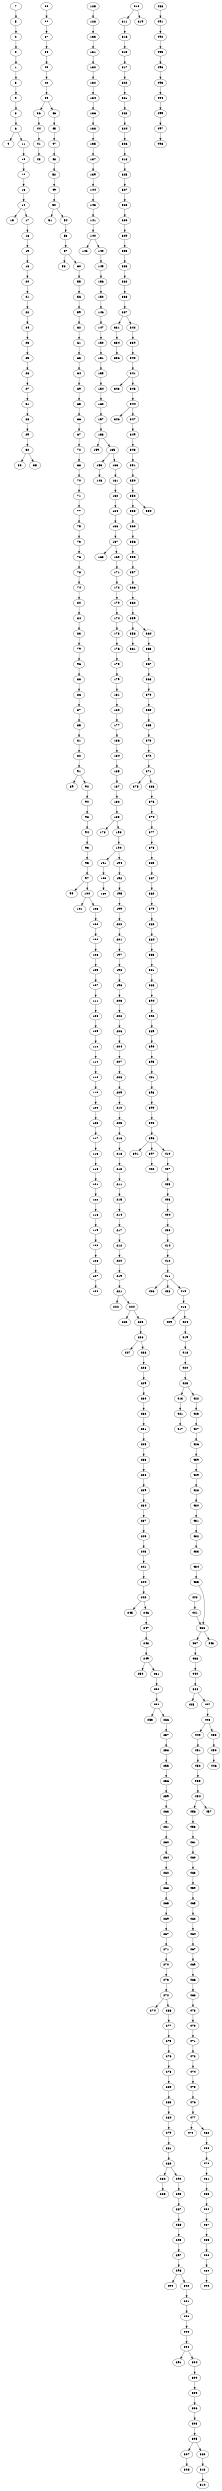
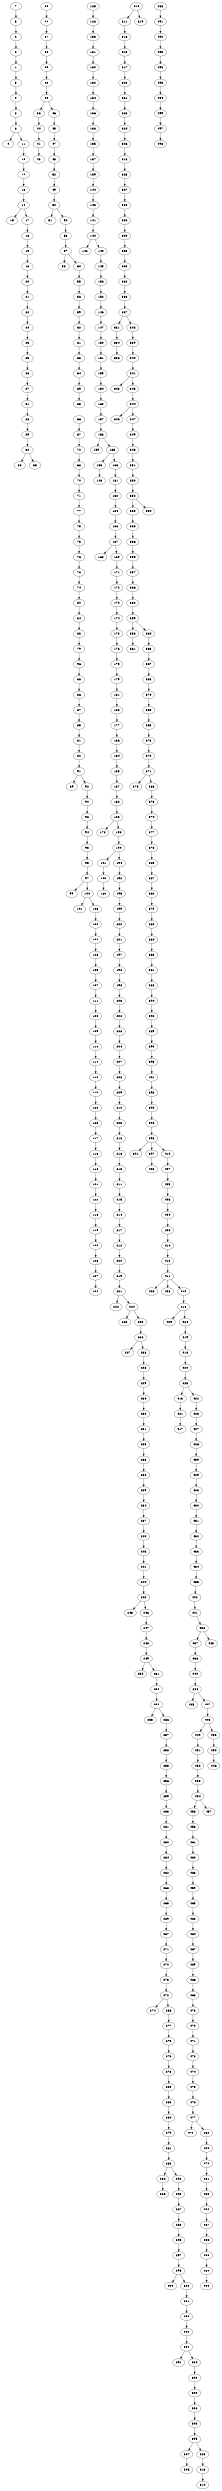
(79, 411) -> none
none -> (196, 1558)
(204, 1603) -> (196, 1589)
